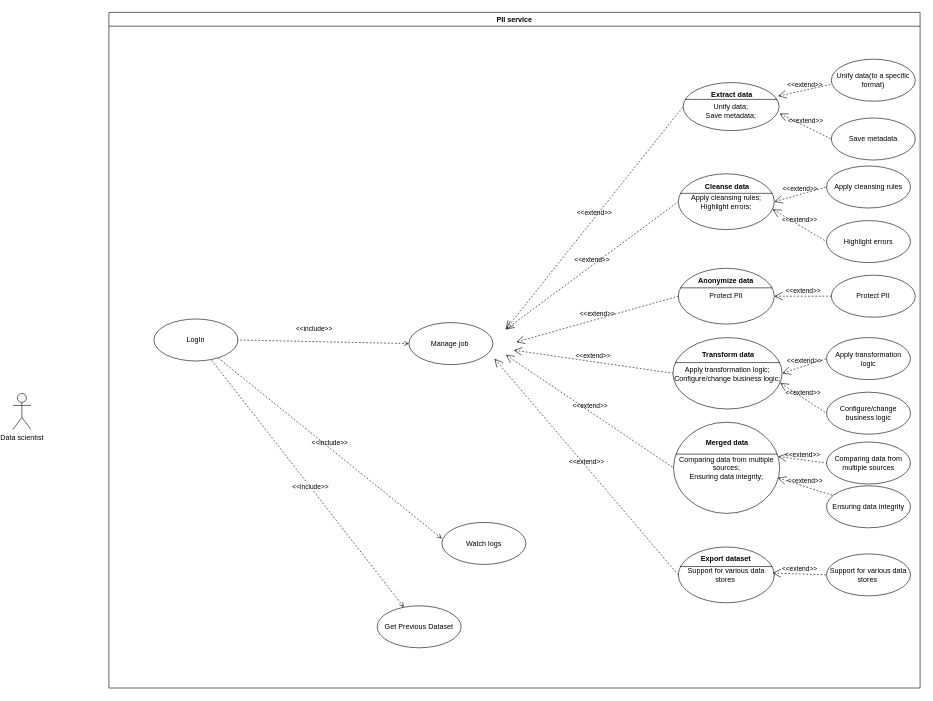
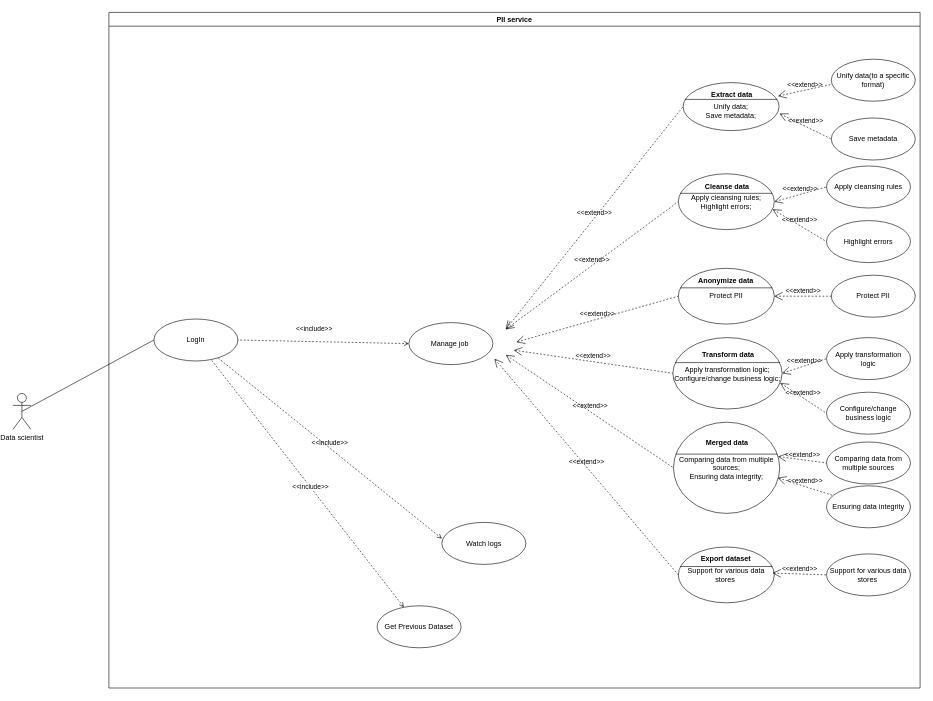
none -> (92, 373)
